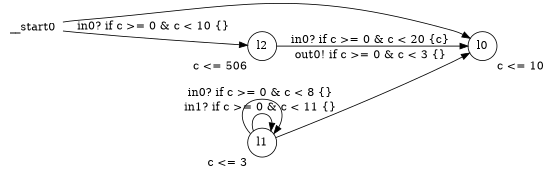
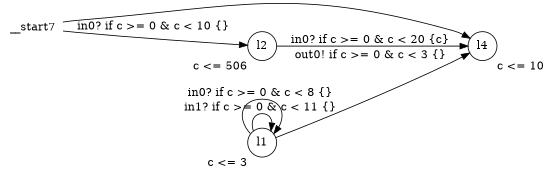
(33, 28) -> (33, 28)
(482, 46) -> (482, 46)
